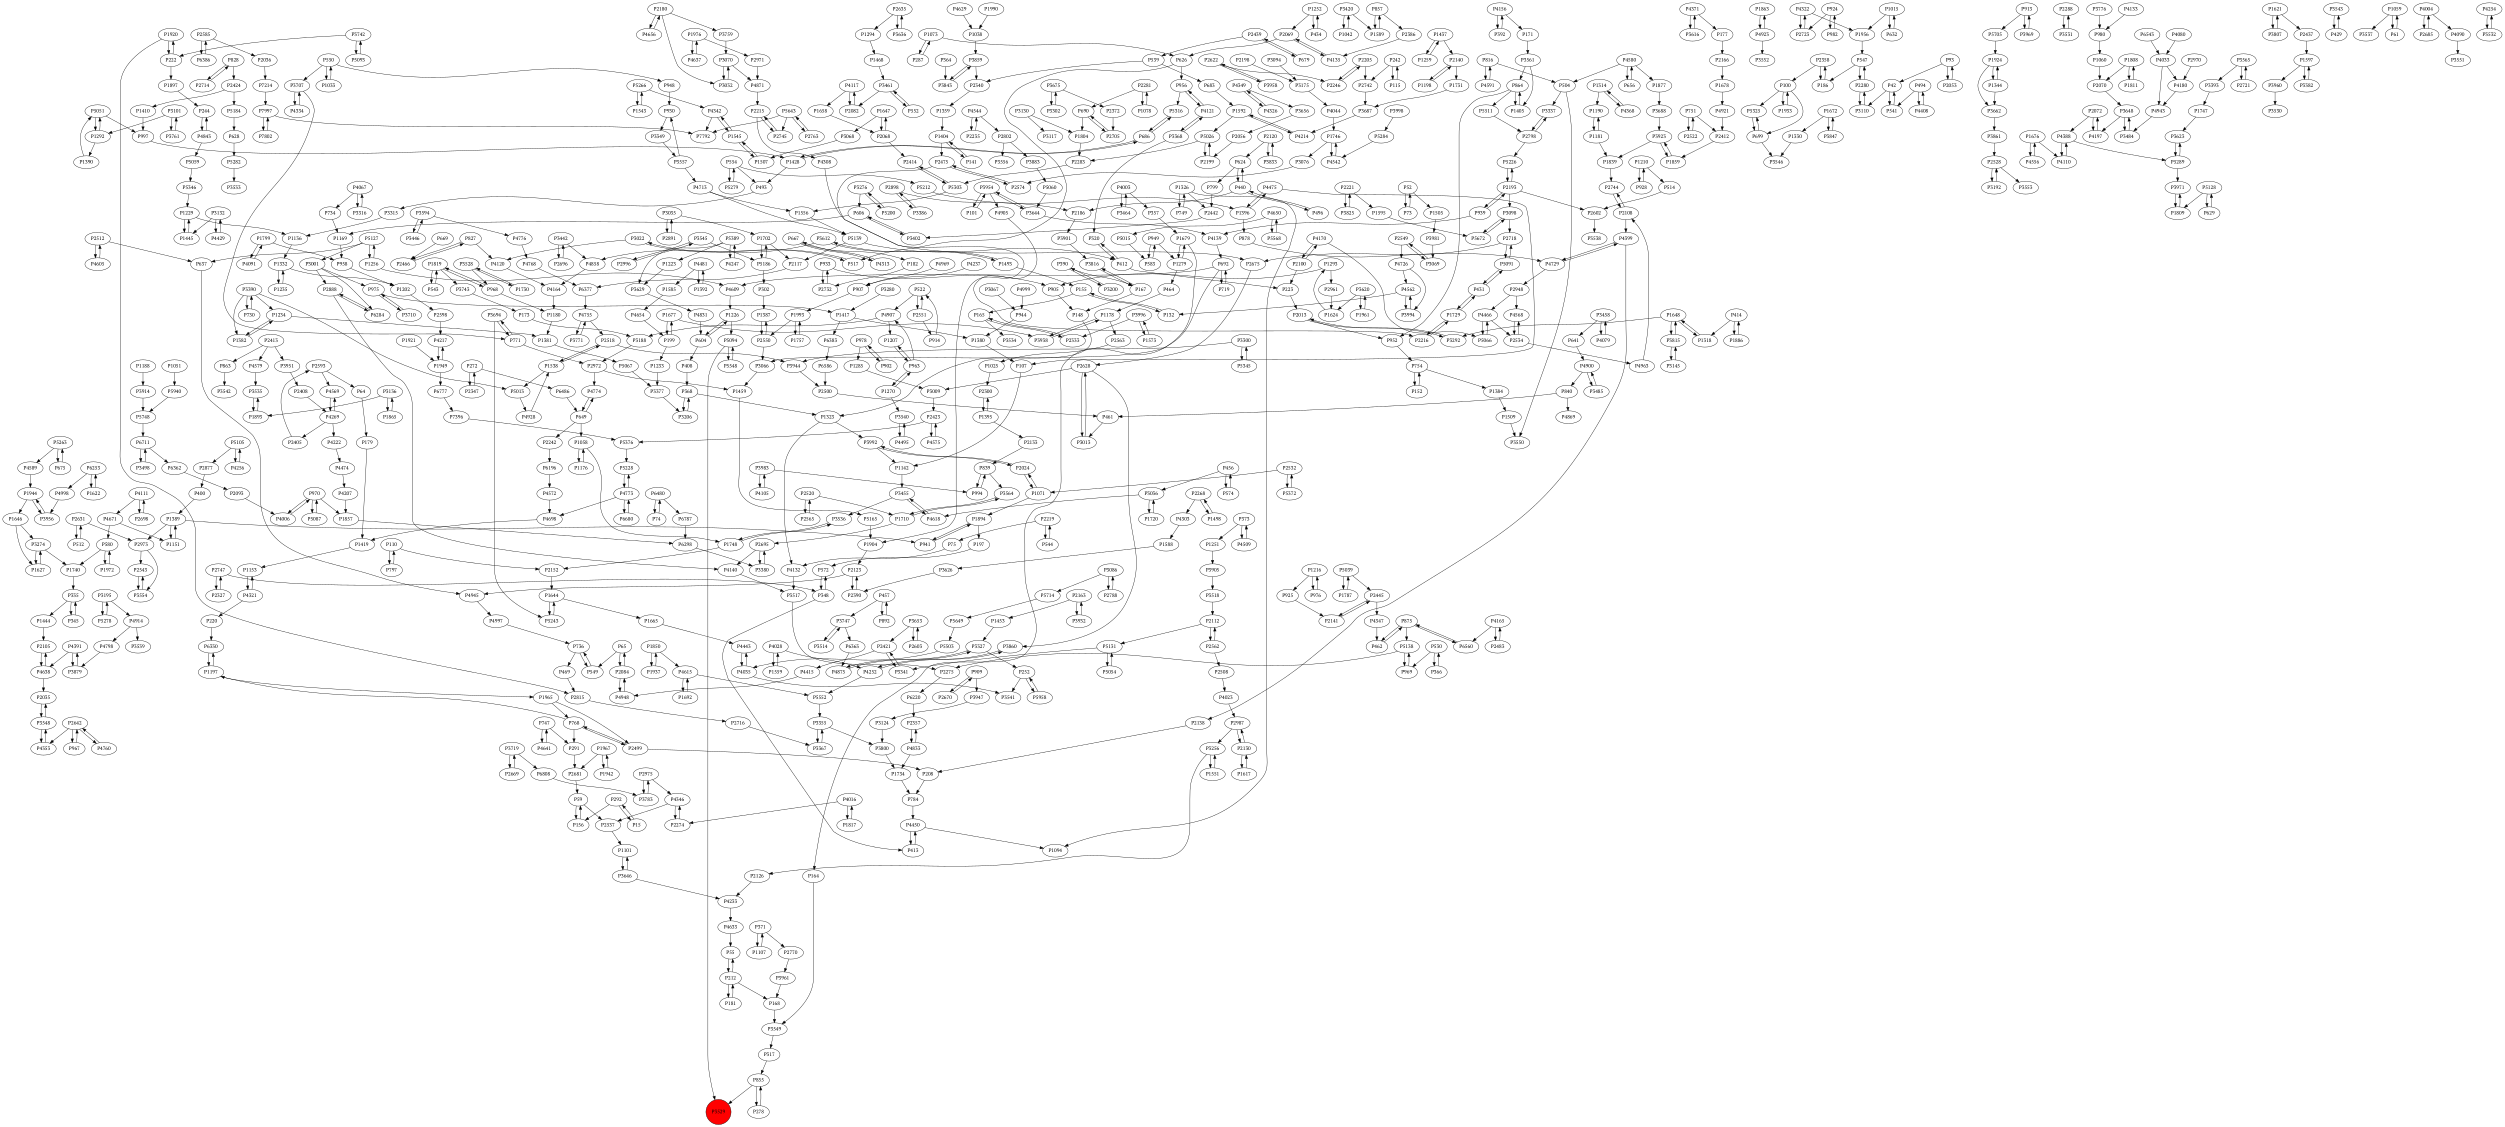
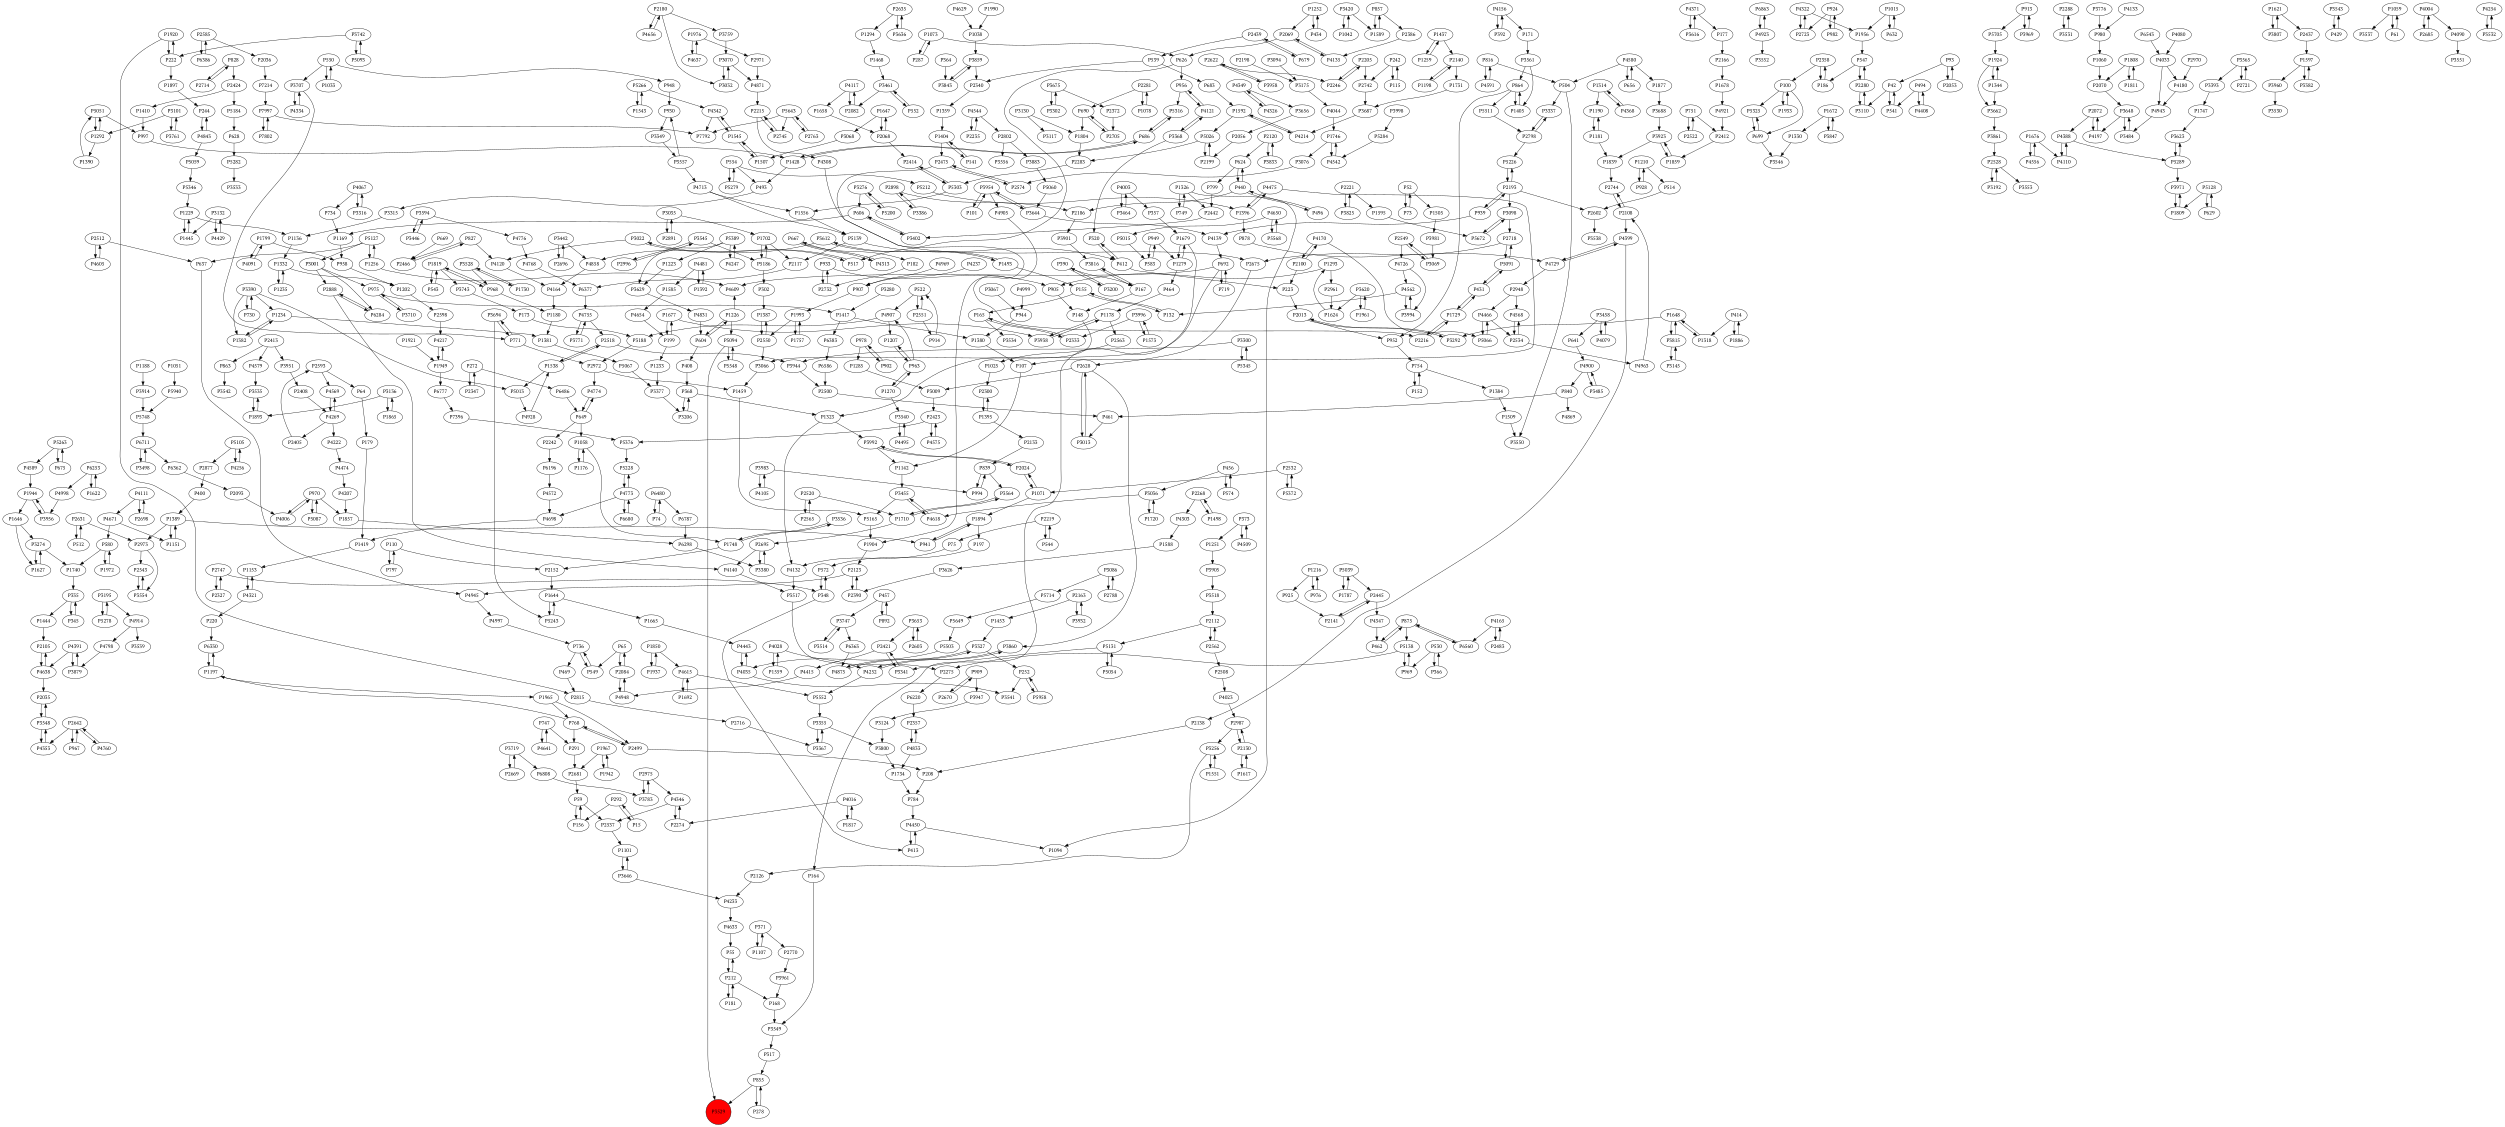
(1762, 9) -> (1762, 9)
(730, 301) -> (735, 303)
(872, 506) -> (888, 505)
